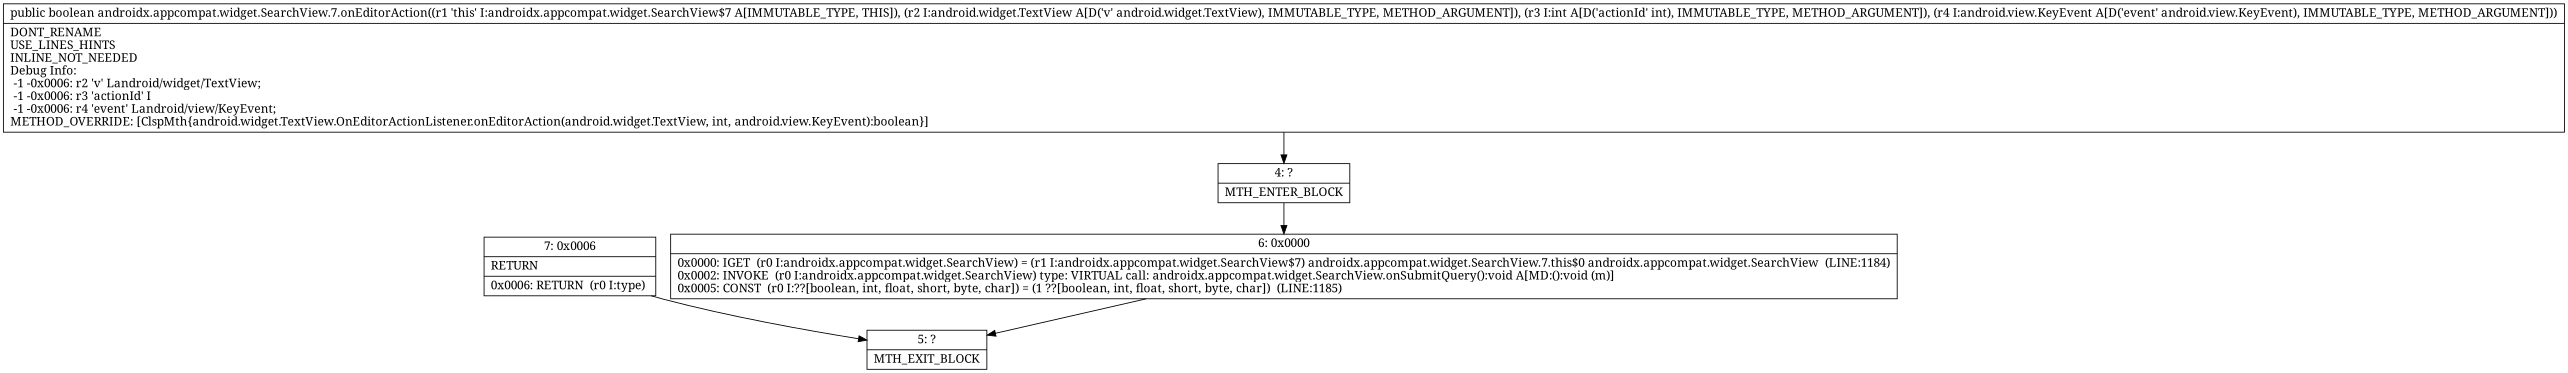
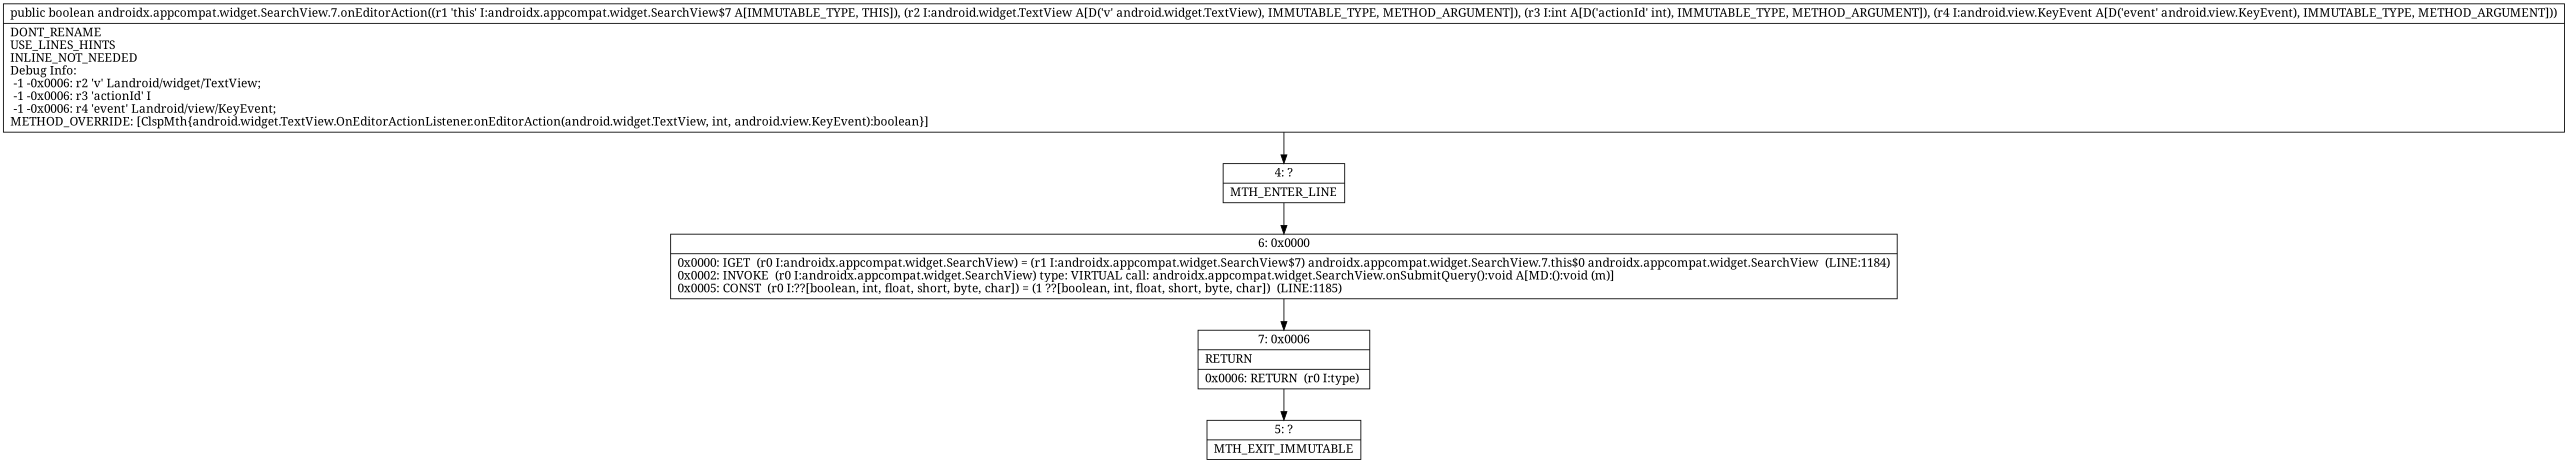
(1284, 193) -> (1284, 193)
(1071, 316) -> (1284, 310)
(927, 359) -> (1284, 449)
